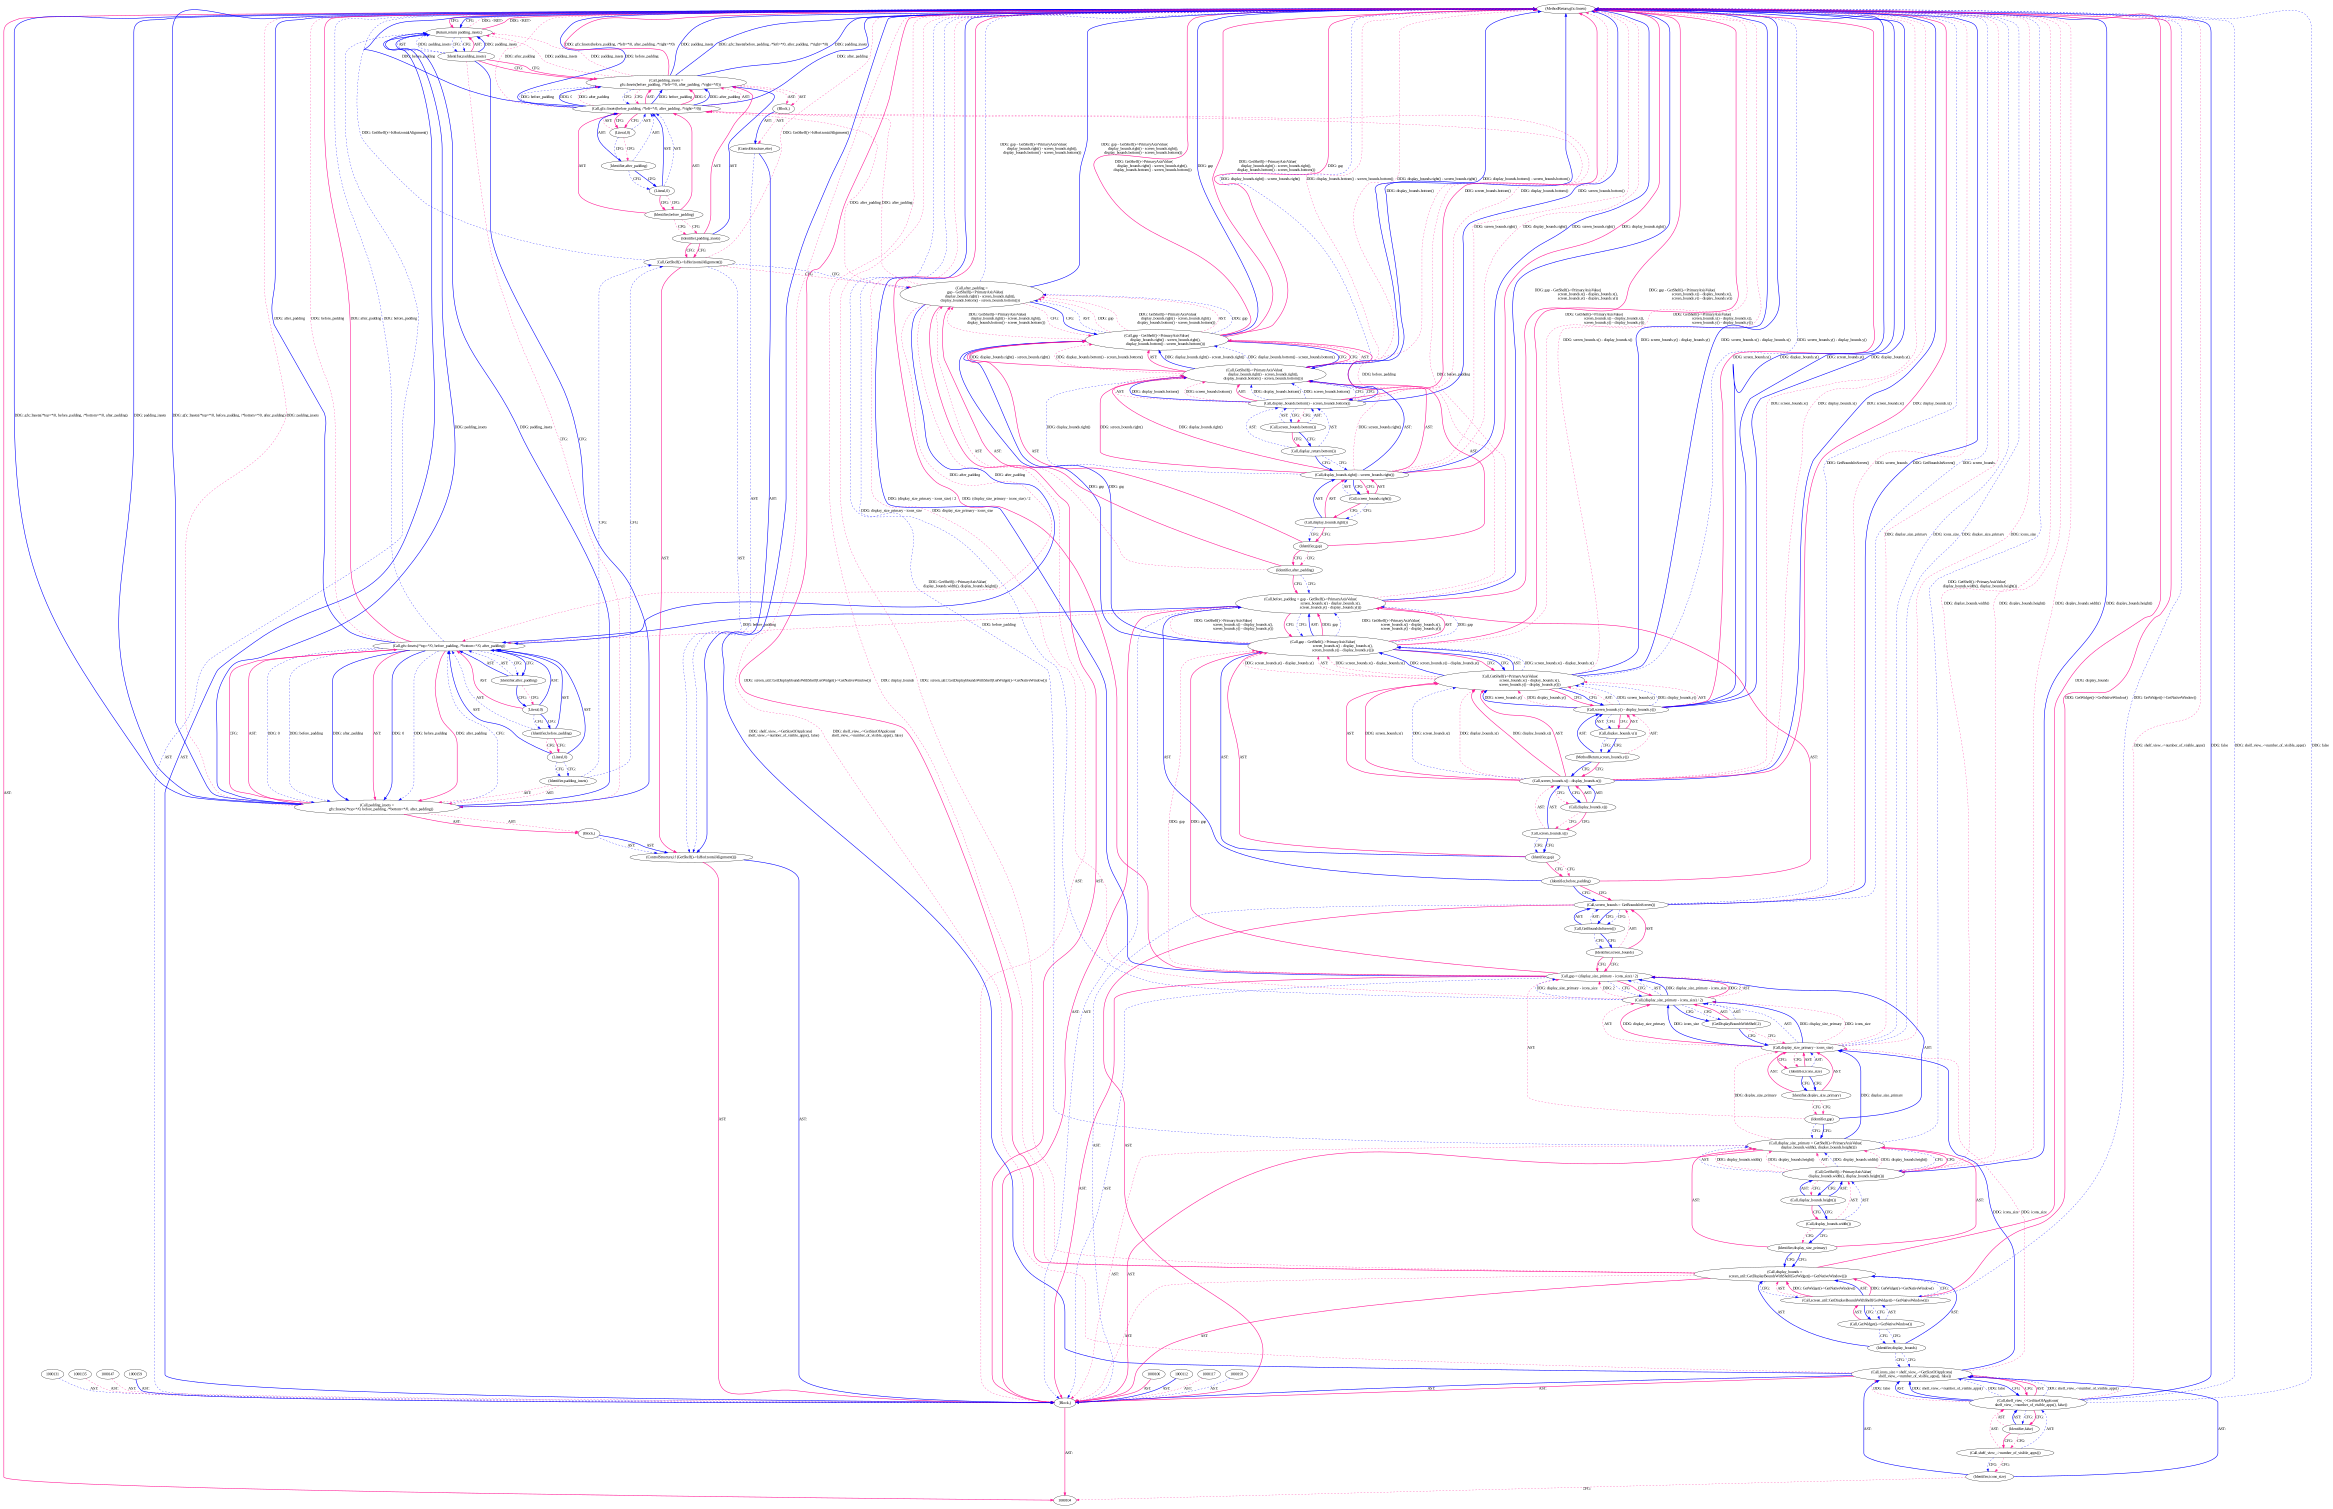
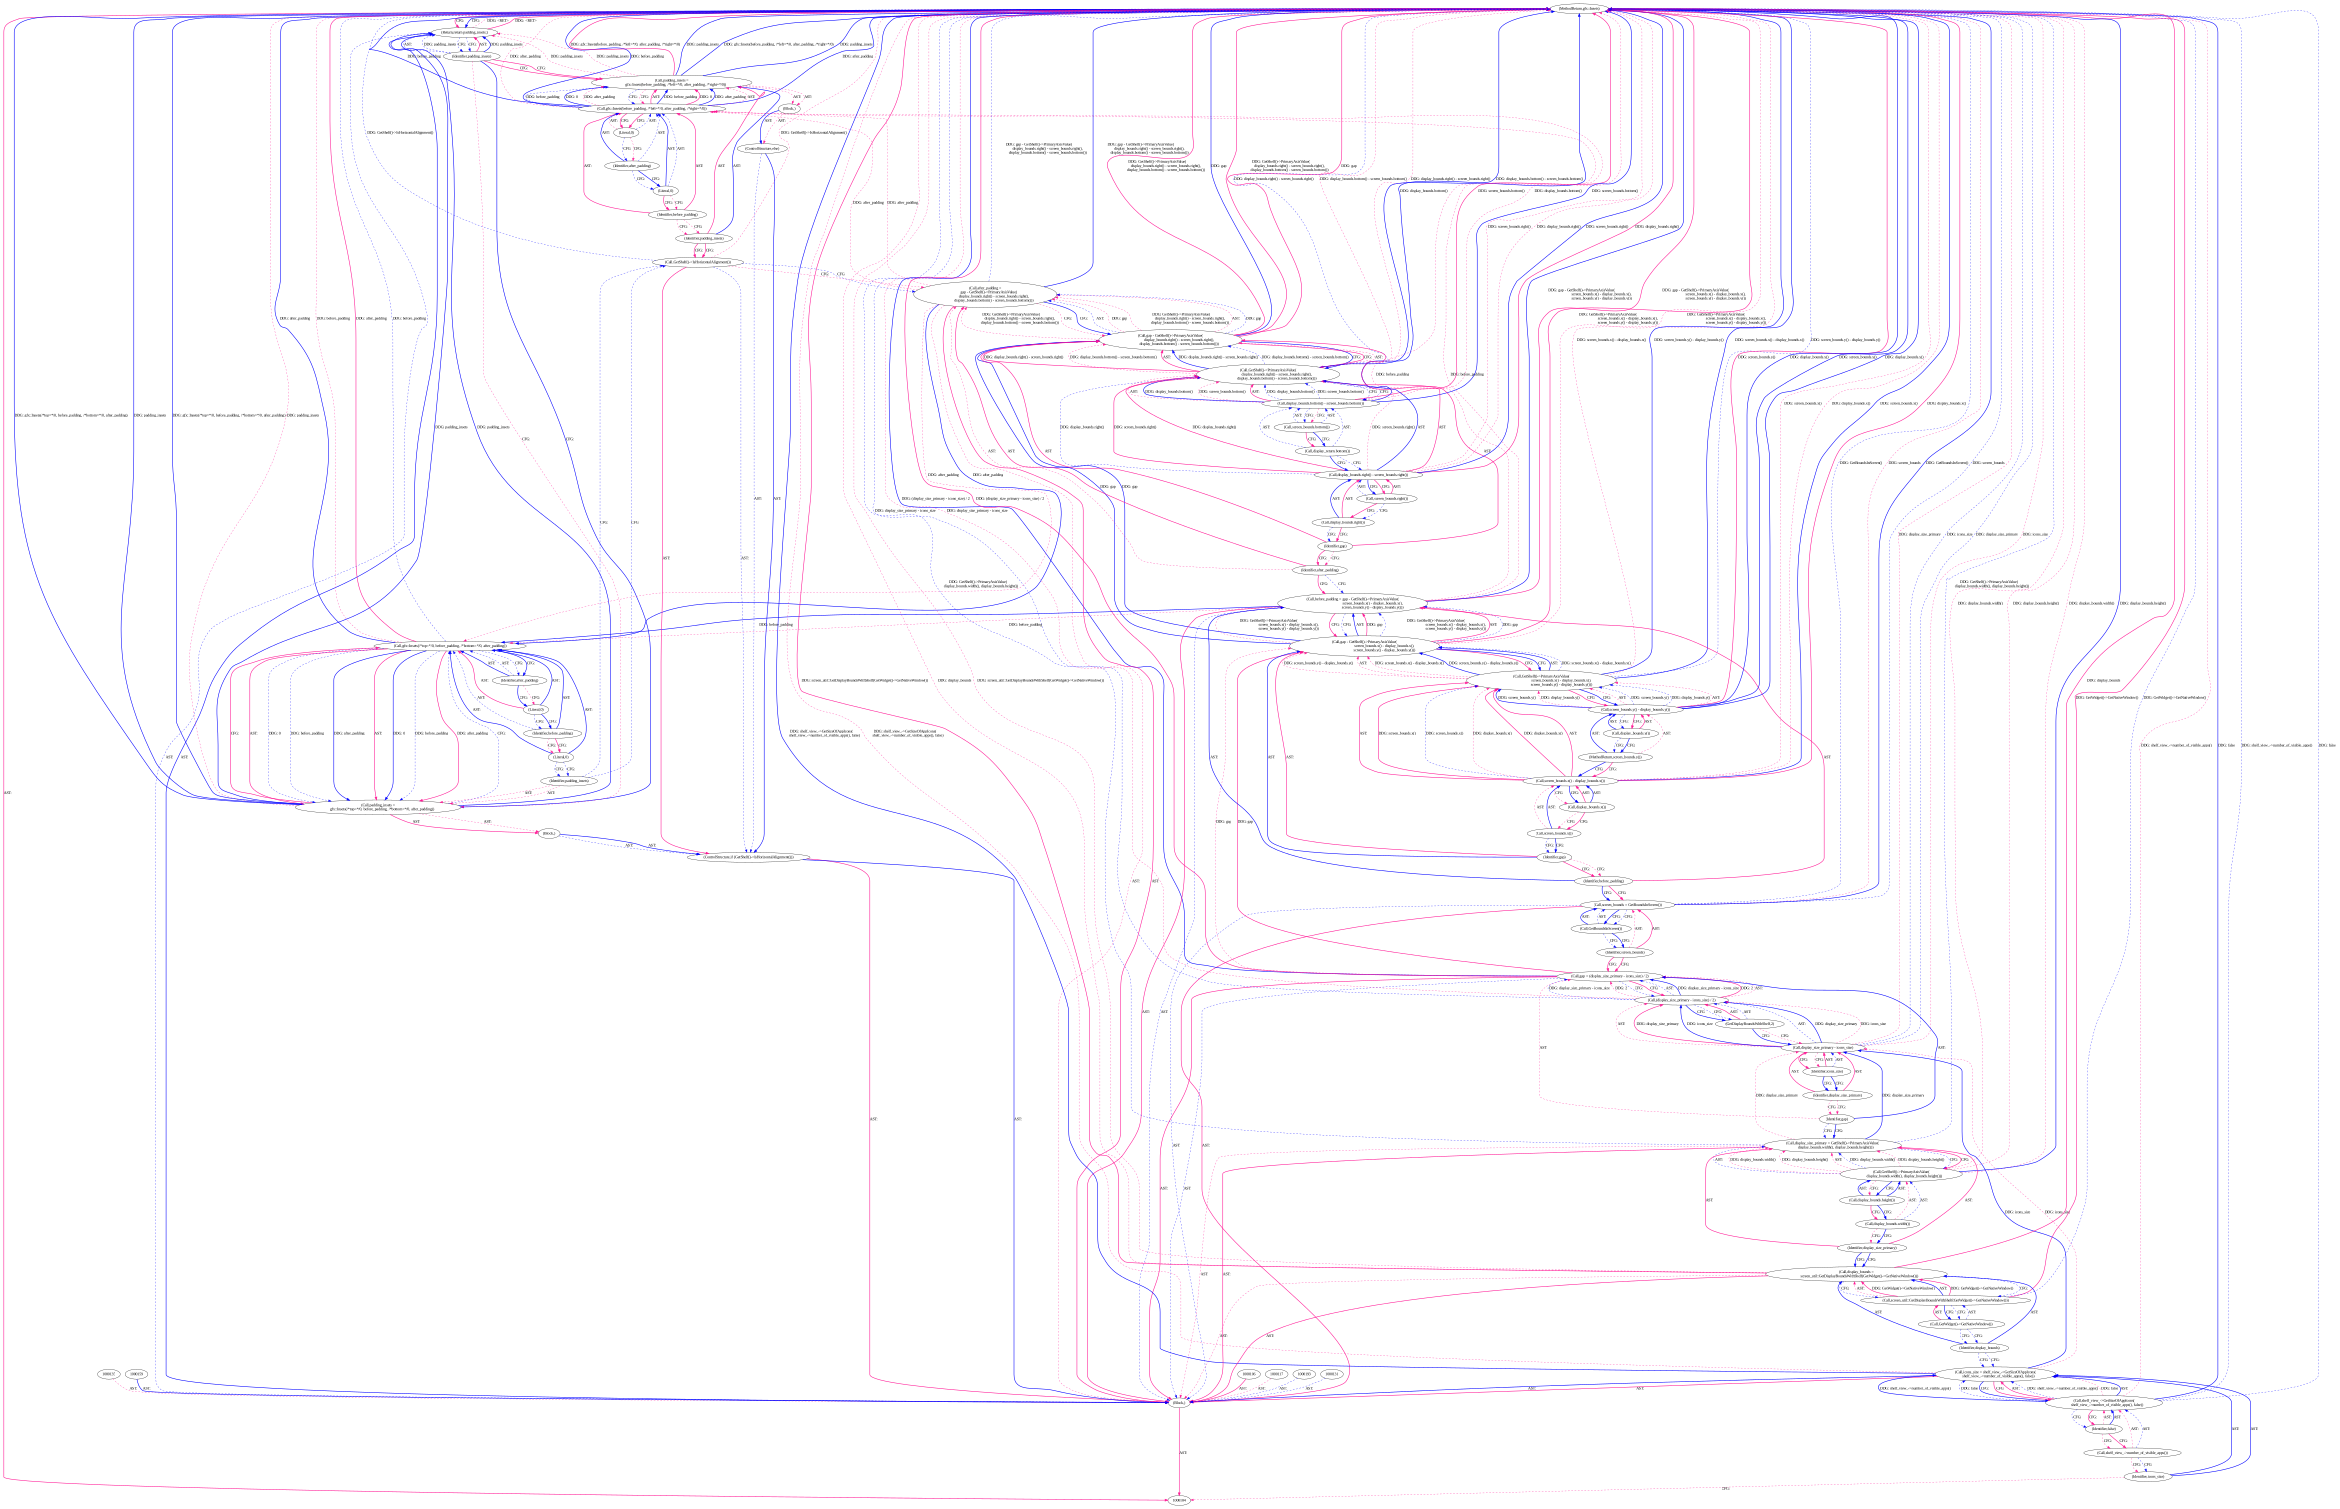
(108, 1374) -> none
(1181, 1374) -> none
